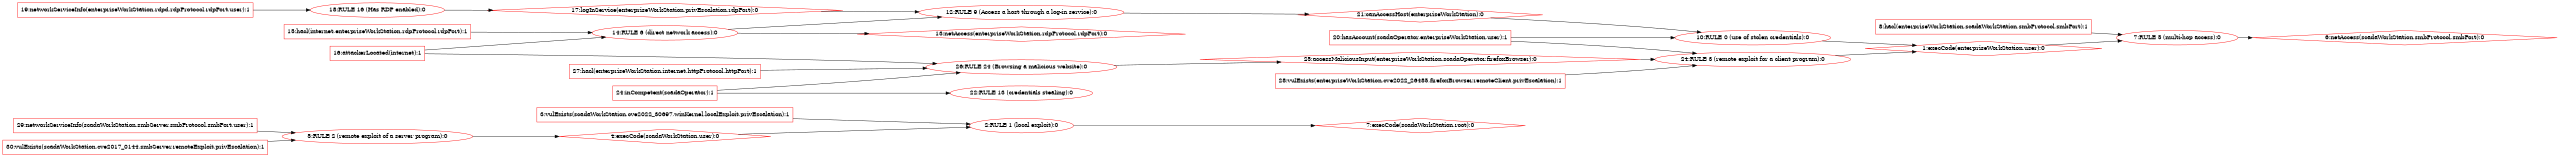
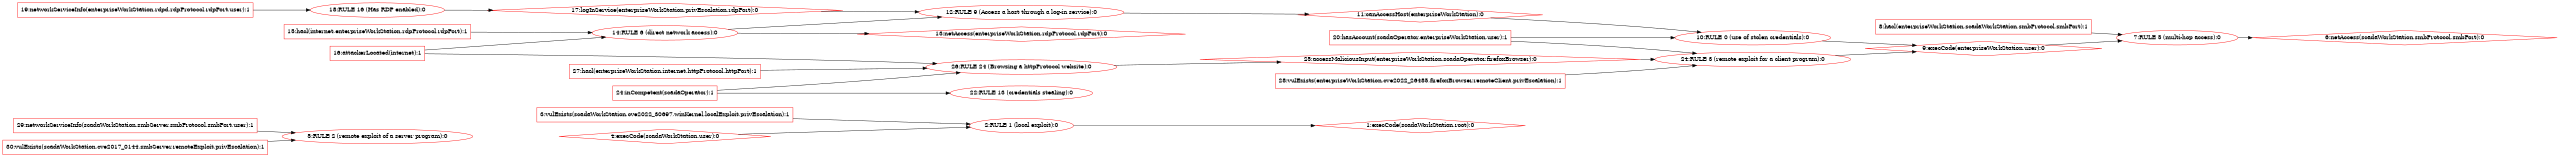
(1420, 15) -> (1420, 15)
(1984, 49) -> (1984, 49)
(1021, 67) -> (1021, 67)
(1420, 126) -> (1420, 126)
(514, 136) -> none
